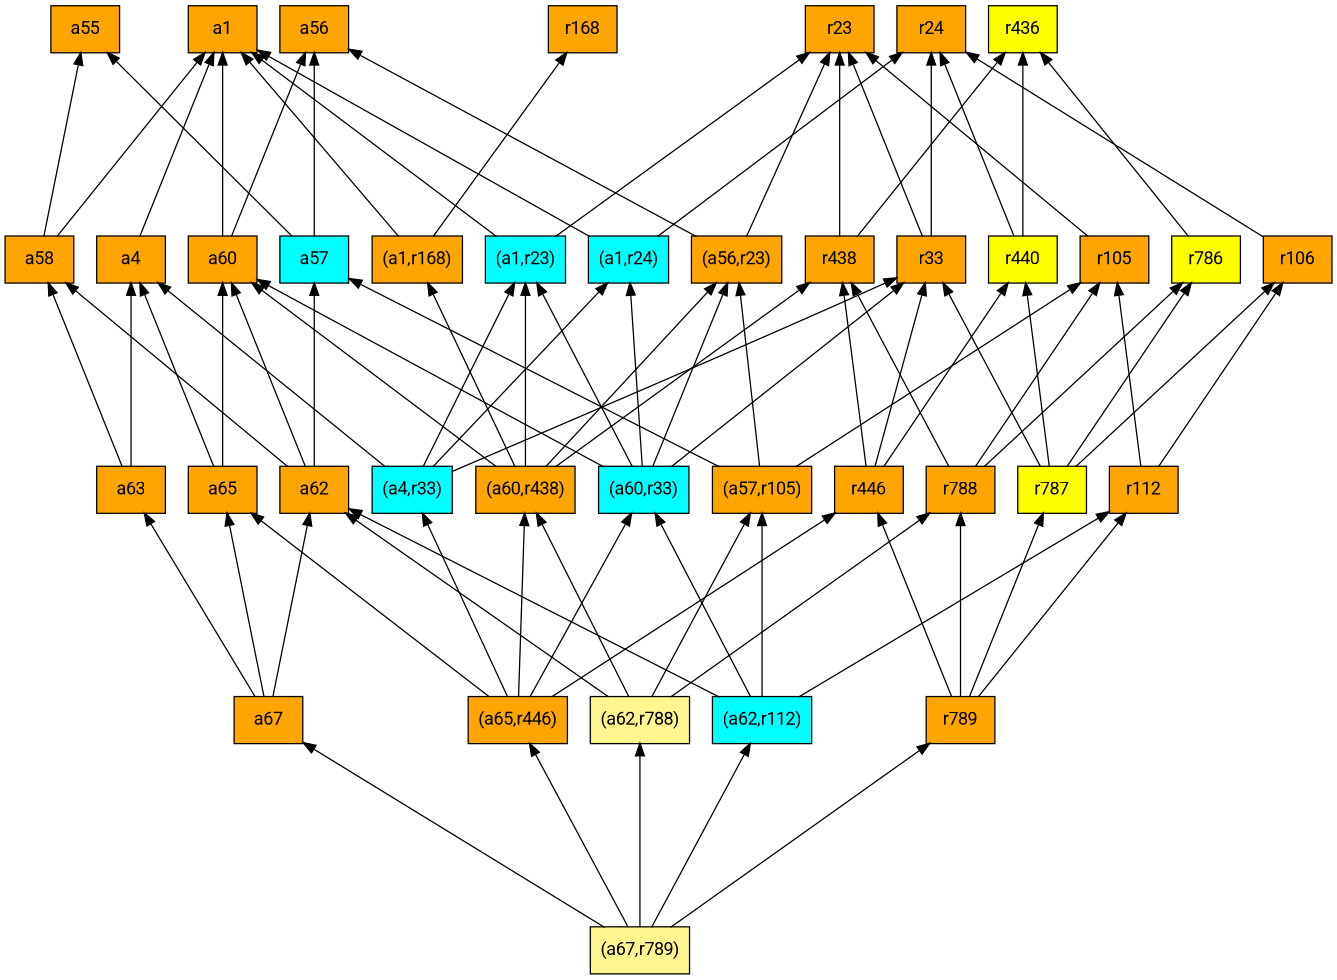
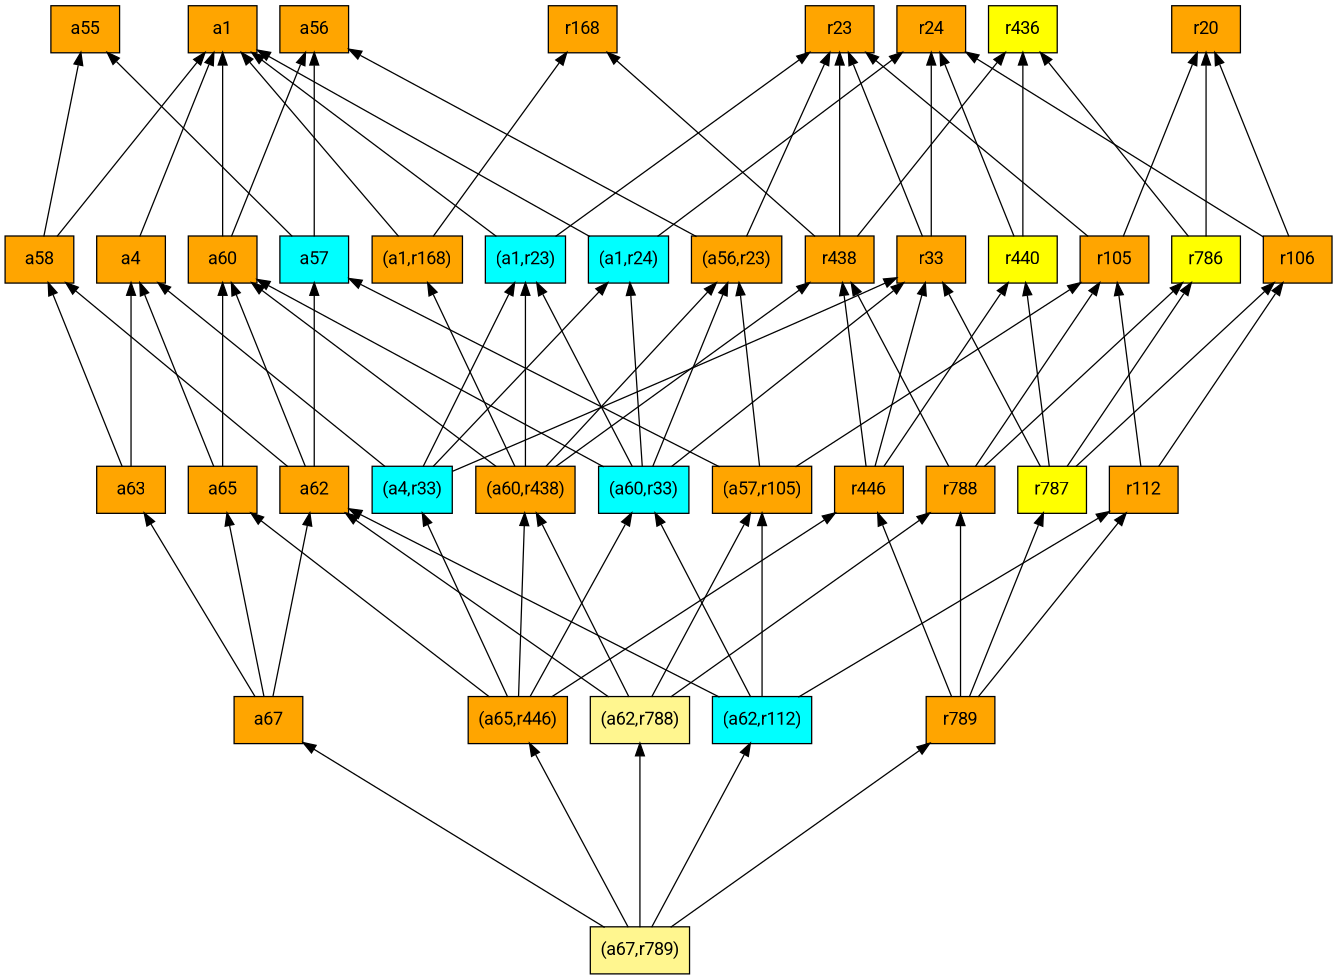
none -> (1206, 29)
none -> (716, 149)
